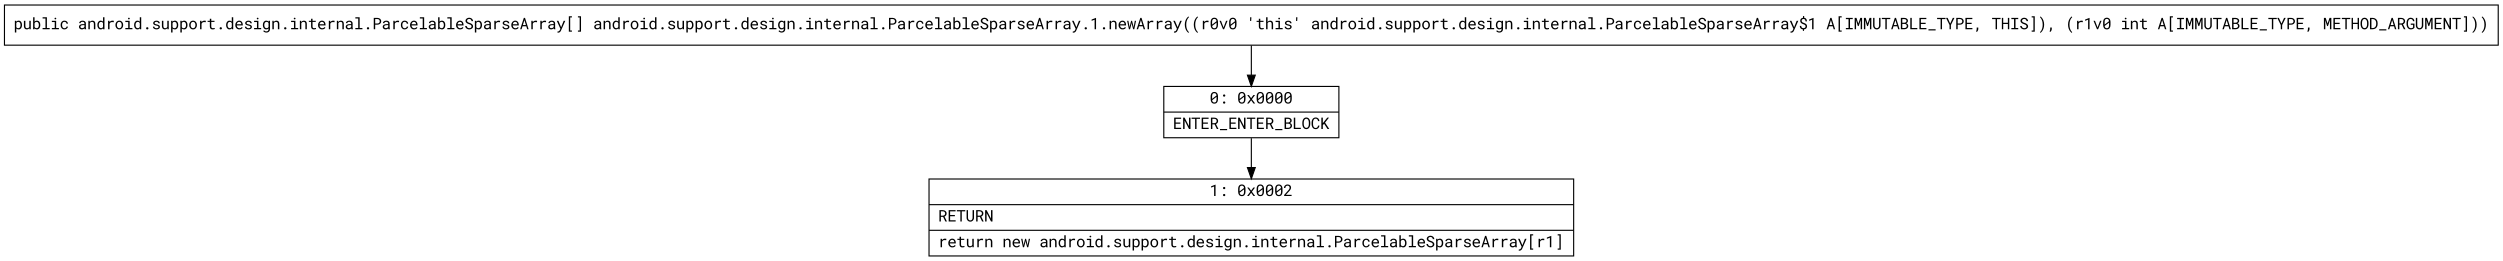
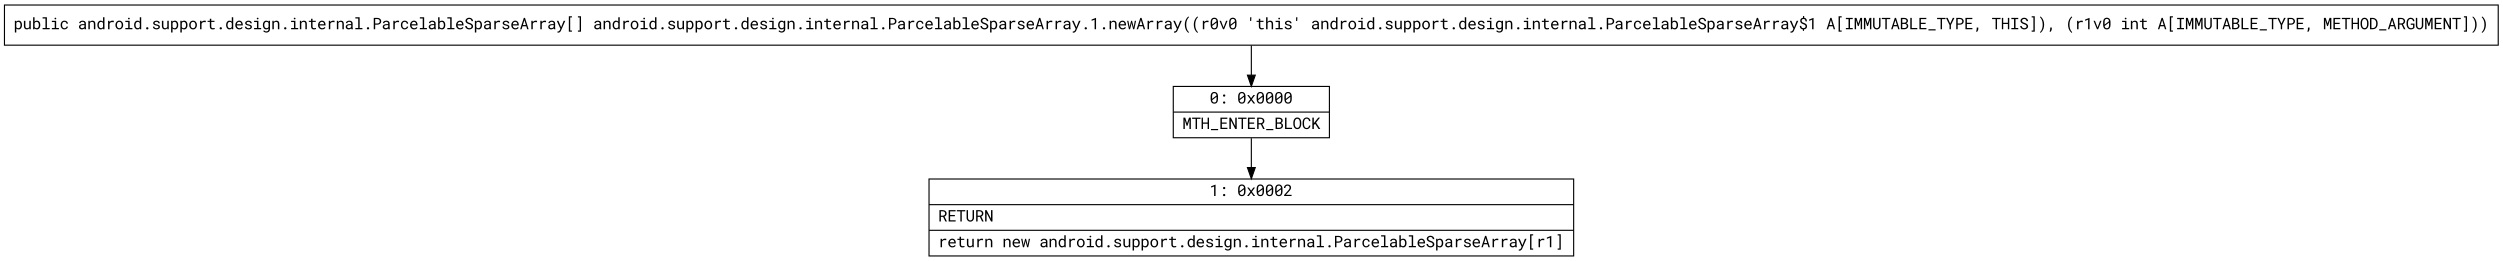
(1251, 124) -> (1251, 124)
